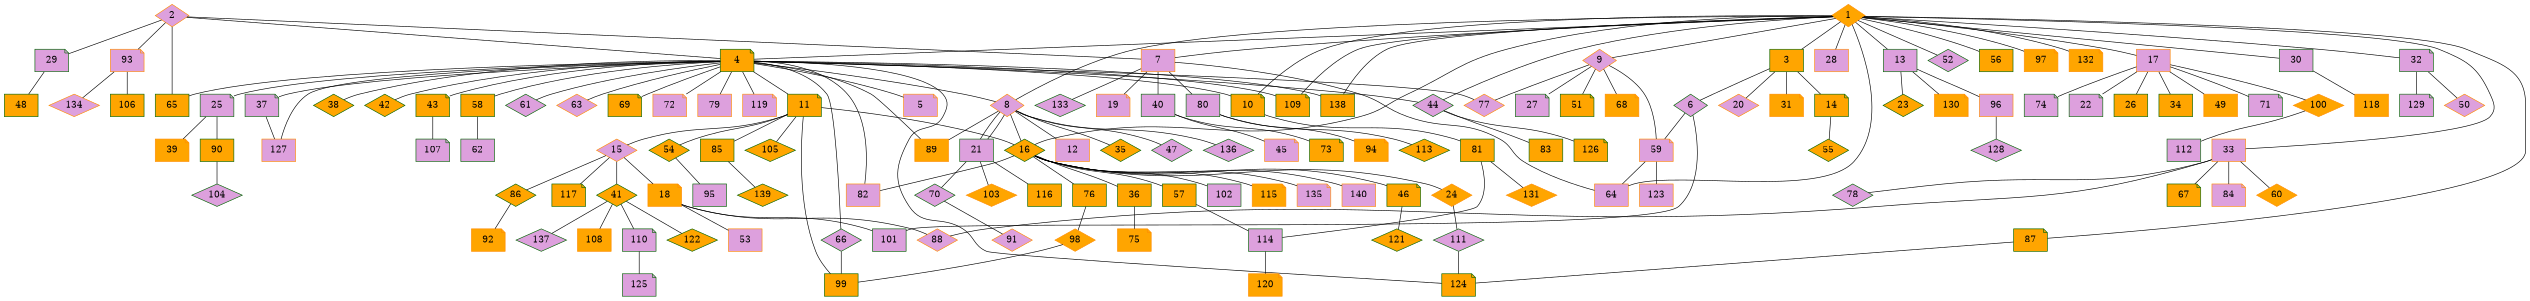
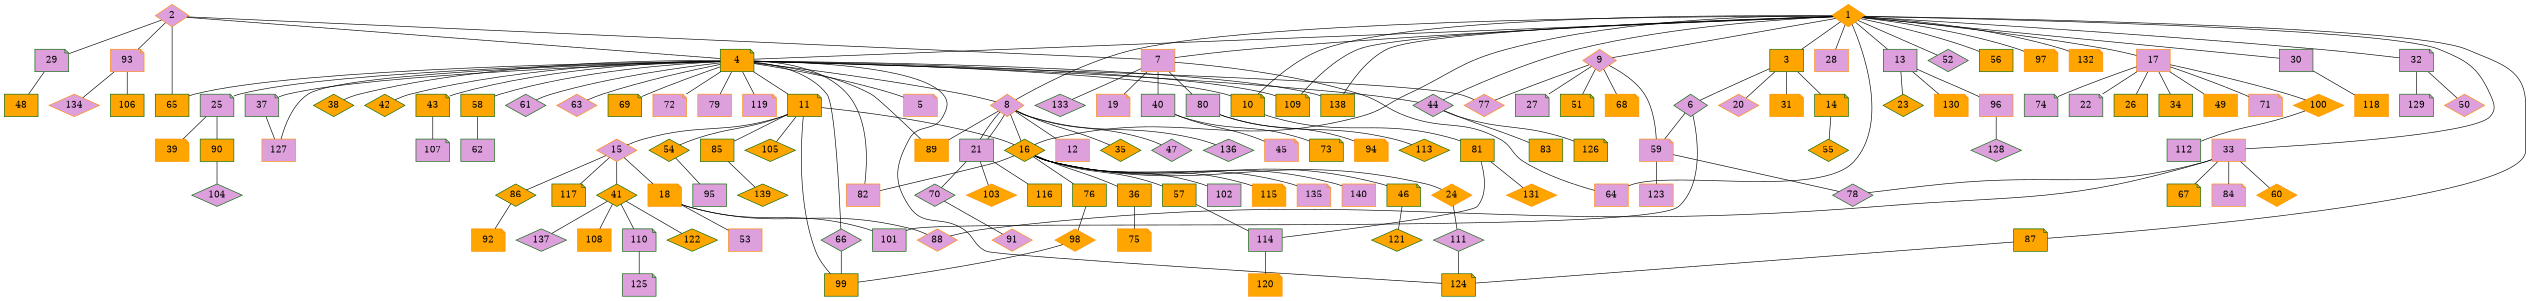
(2266, 105) -> (2266, 105)
(1634, 173) -> (1756, 173)
